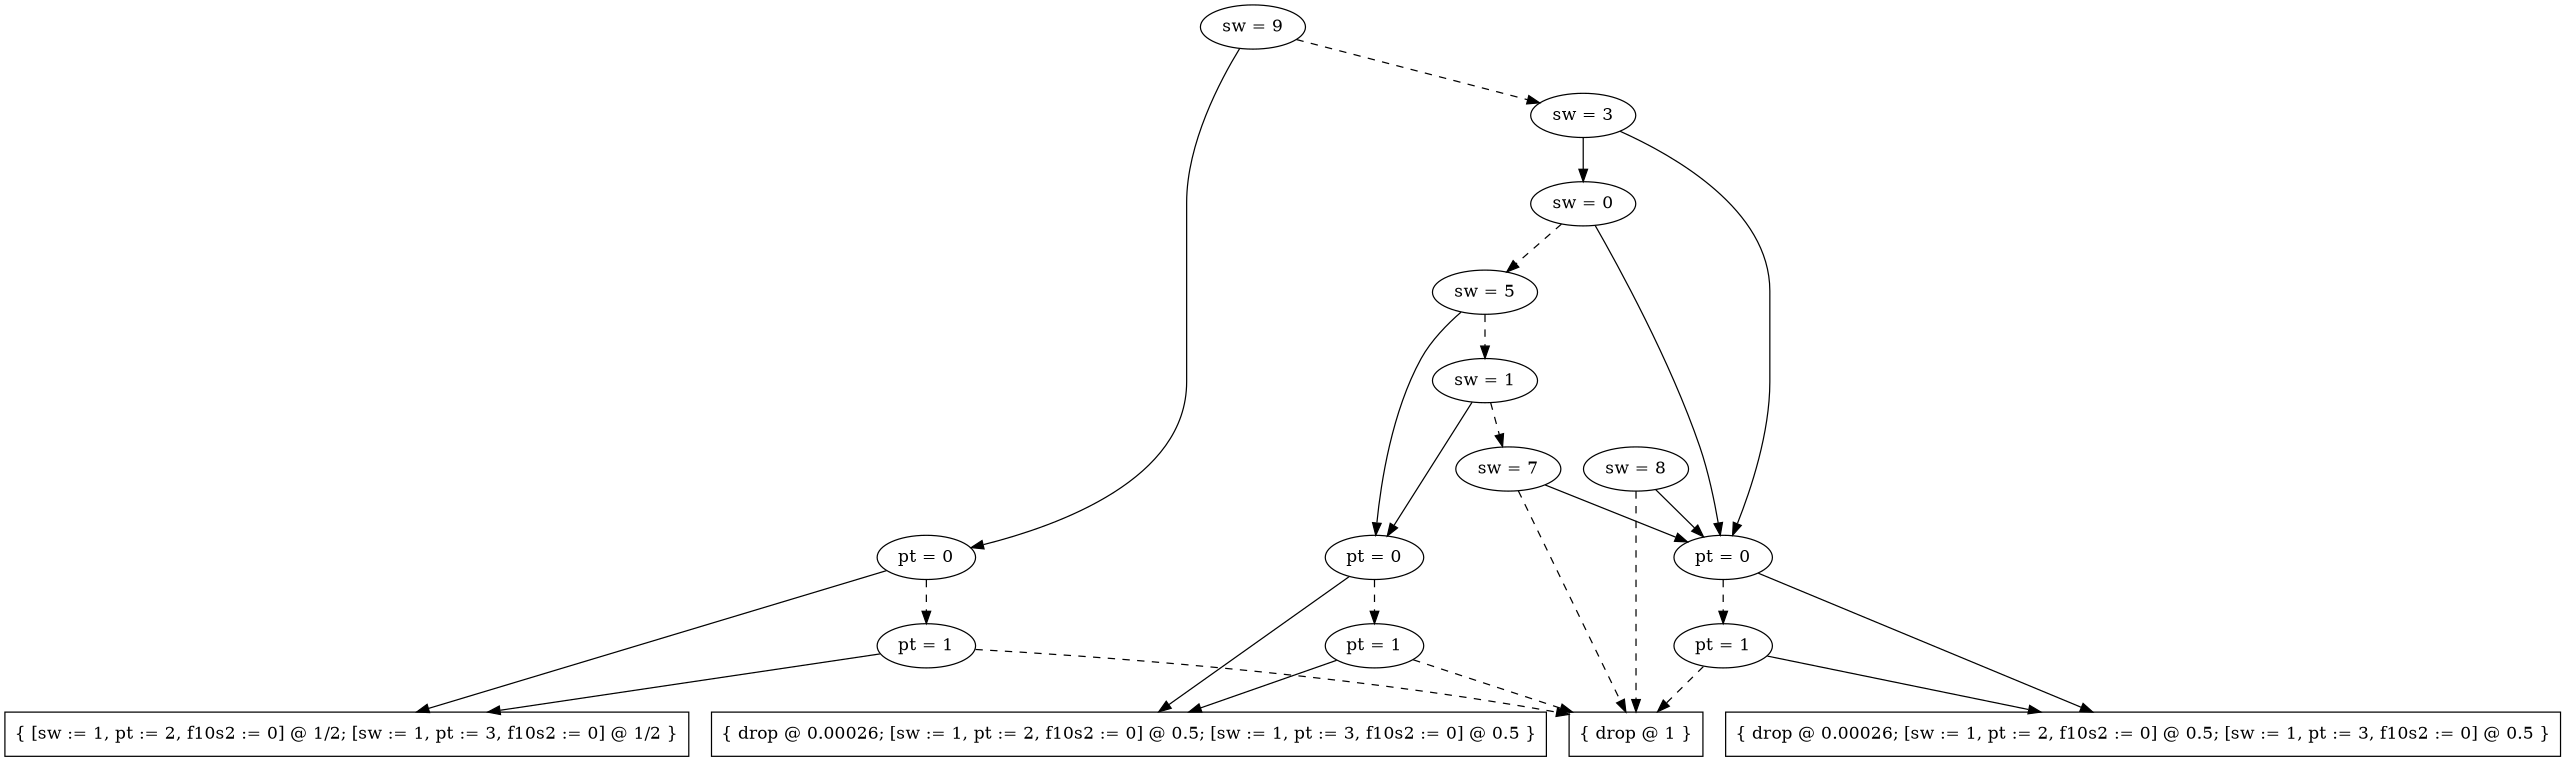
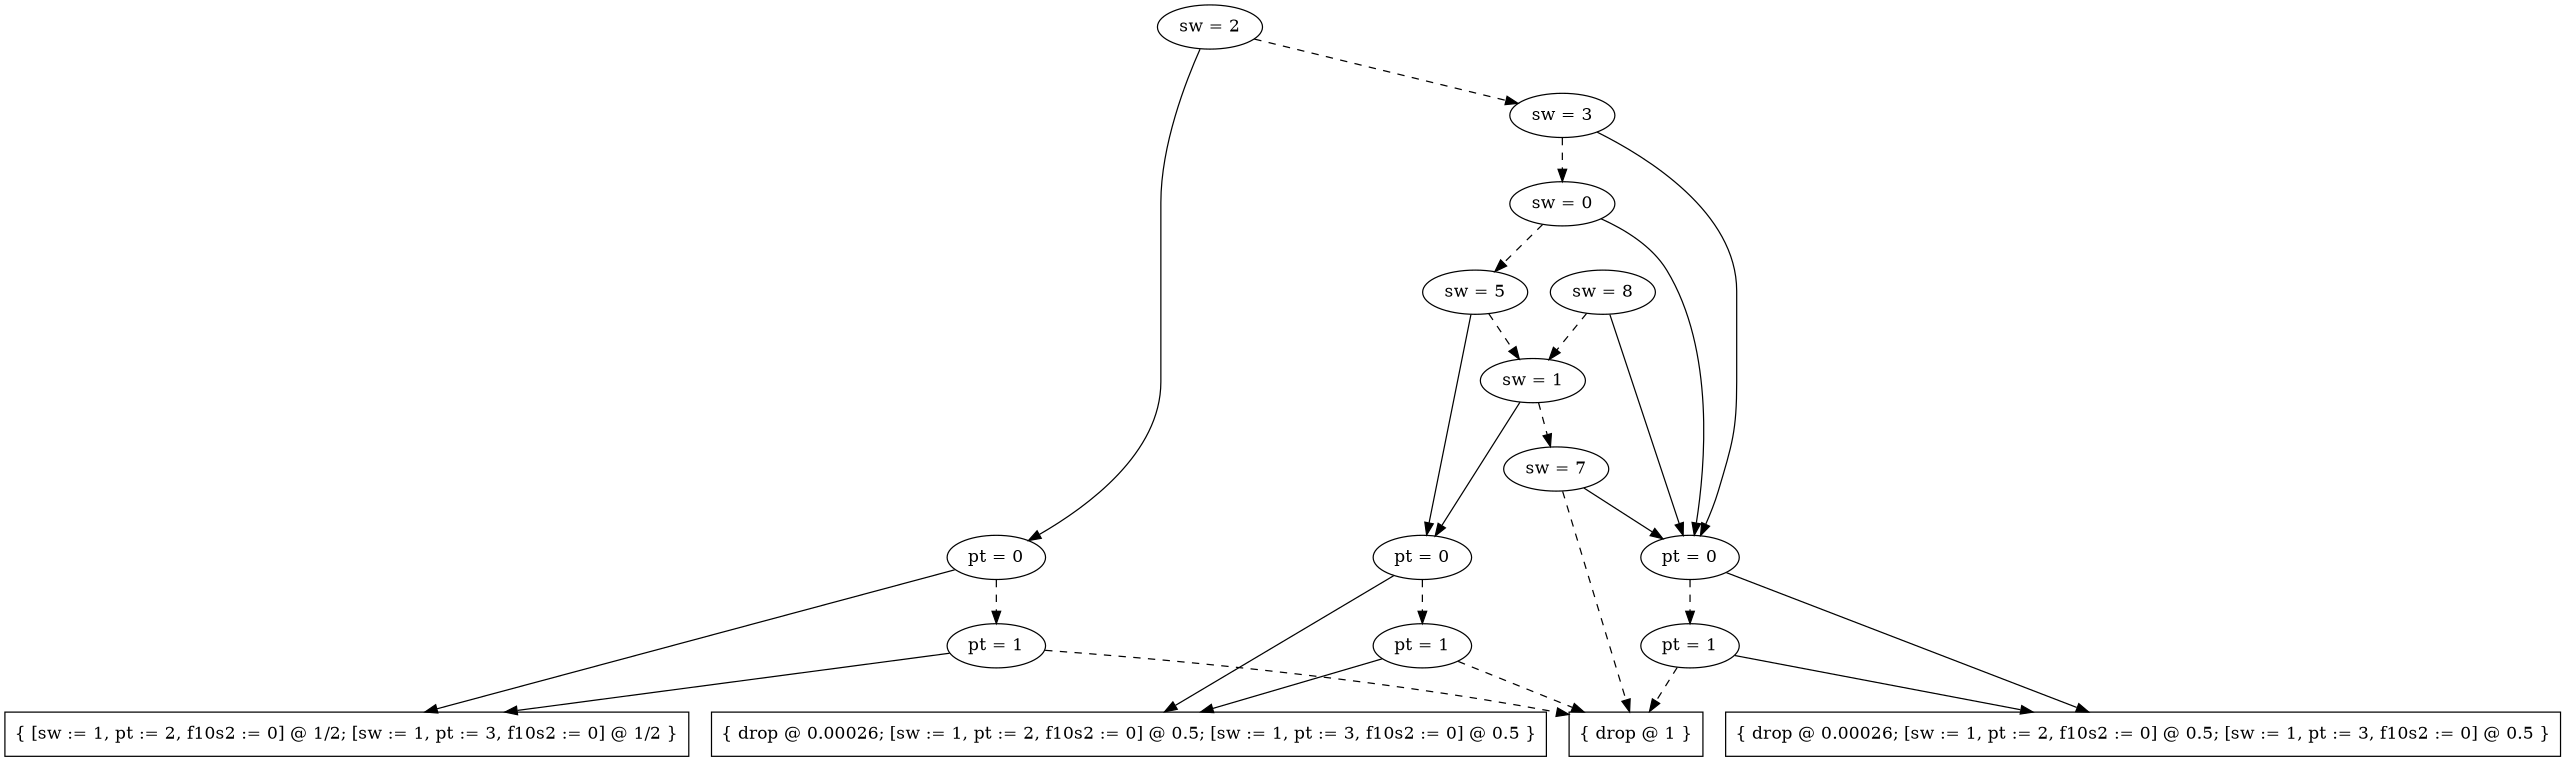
(1253, 27) -> (1210, 27)
(1583, 154) -> (1562, 154)
(1636, 595) -> (1572, 332)
